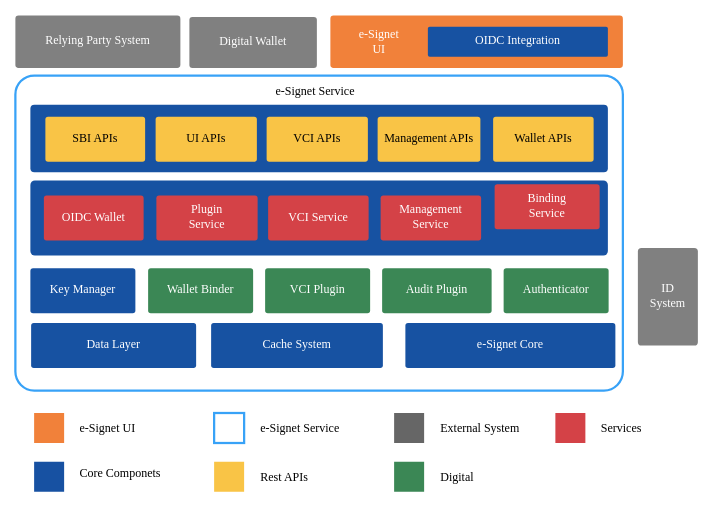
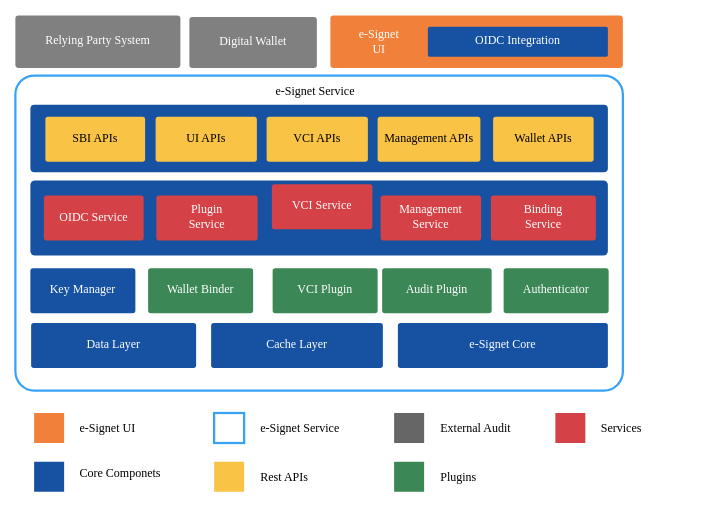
(547, 207) -> (543, 218)
(94, 216) -> (94, 216)
(318, 218) -> (322, 207)
(318, 291) -> (325, 291)
(668, 297) -> none
(297, 344) -> (297, 344)
(510, 345) -> (503, 345)
(488, 428) -> (483, 428)
(459, 477) -> (461, 477)
